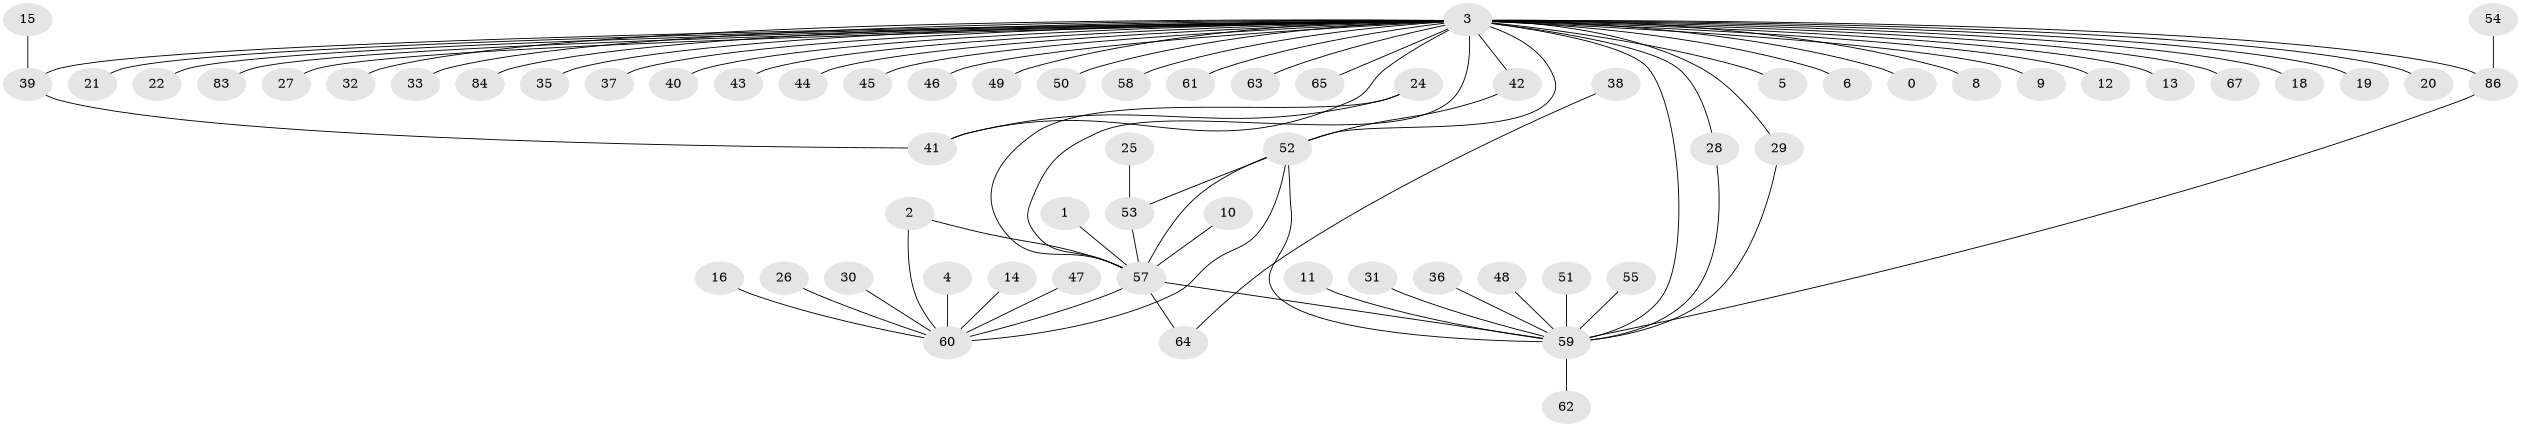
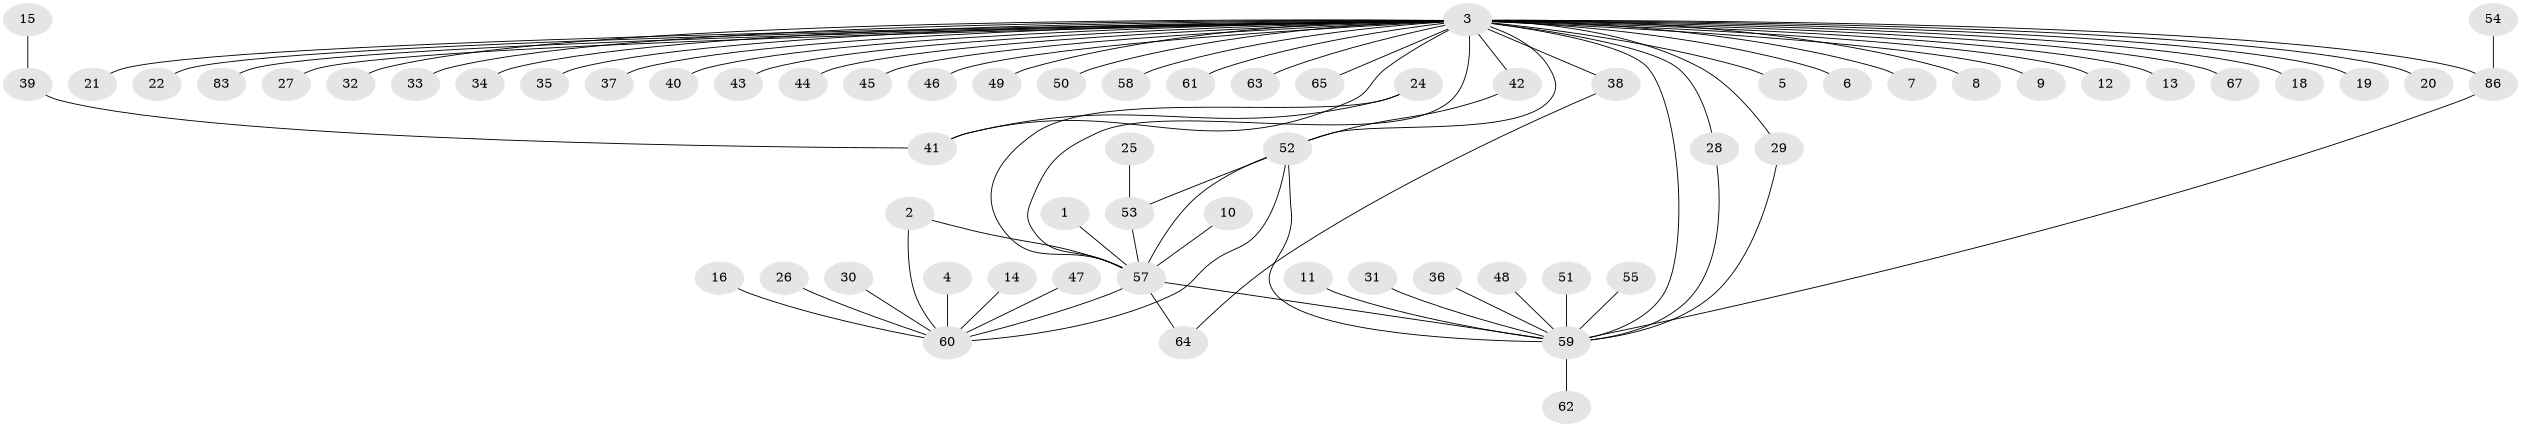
(744, 32) -> (1547, 54)
(480, 84) -> (480, 84)
(1912, 84) -> (1912, 84)
